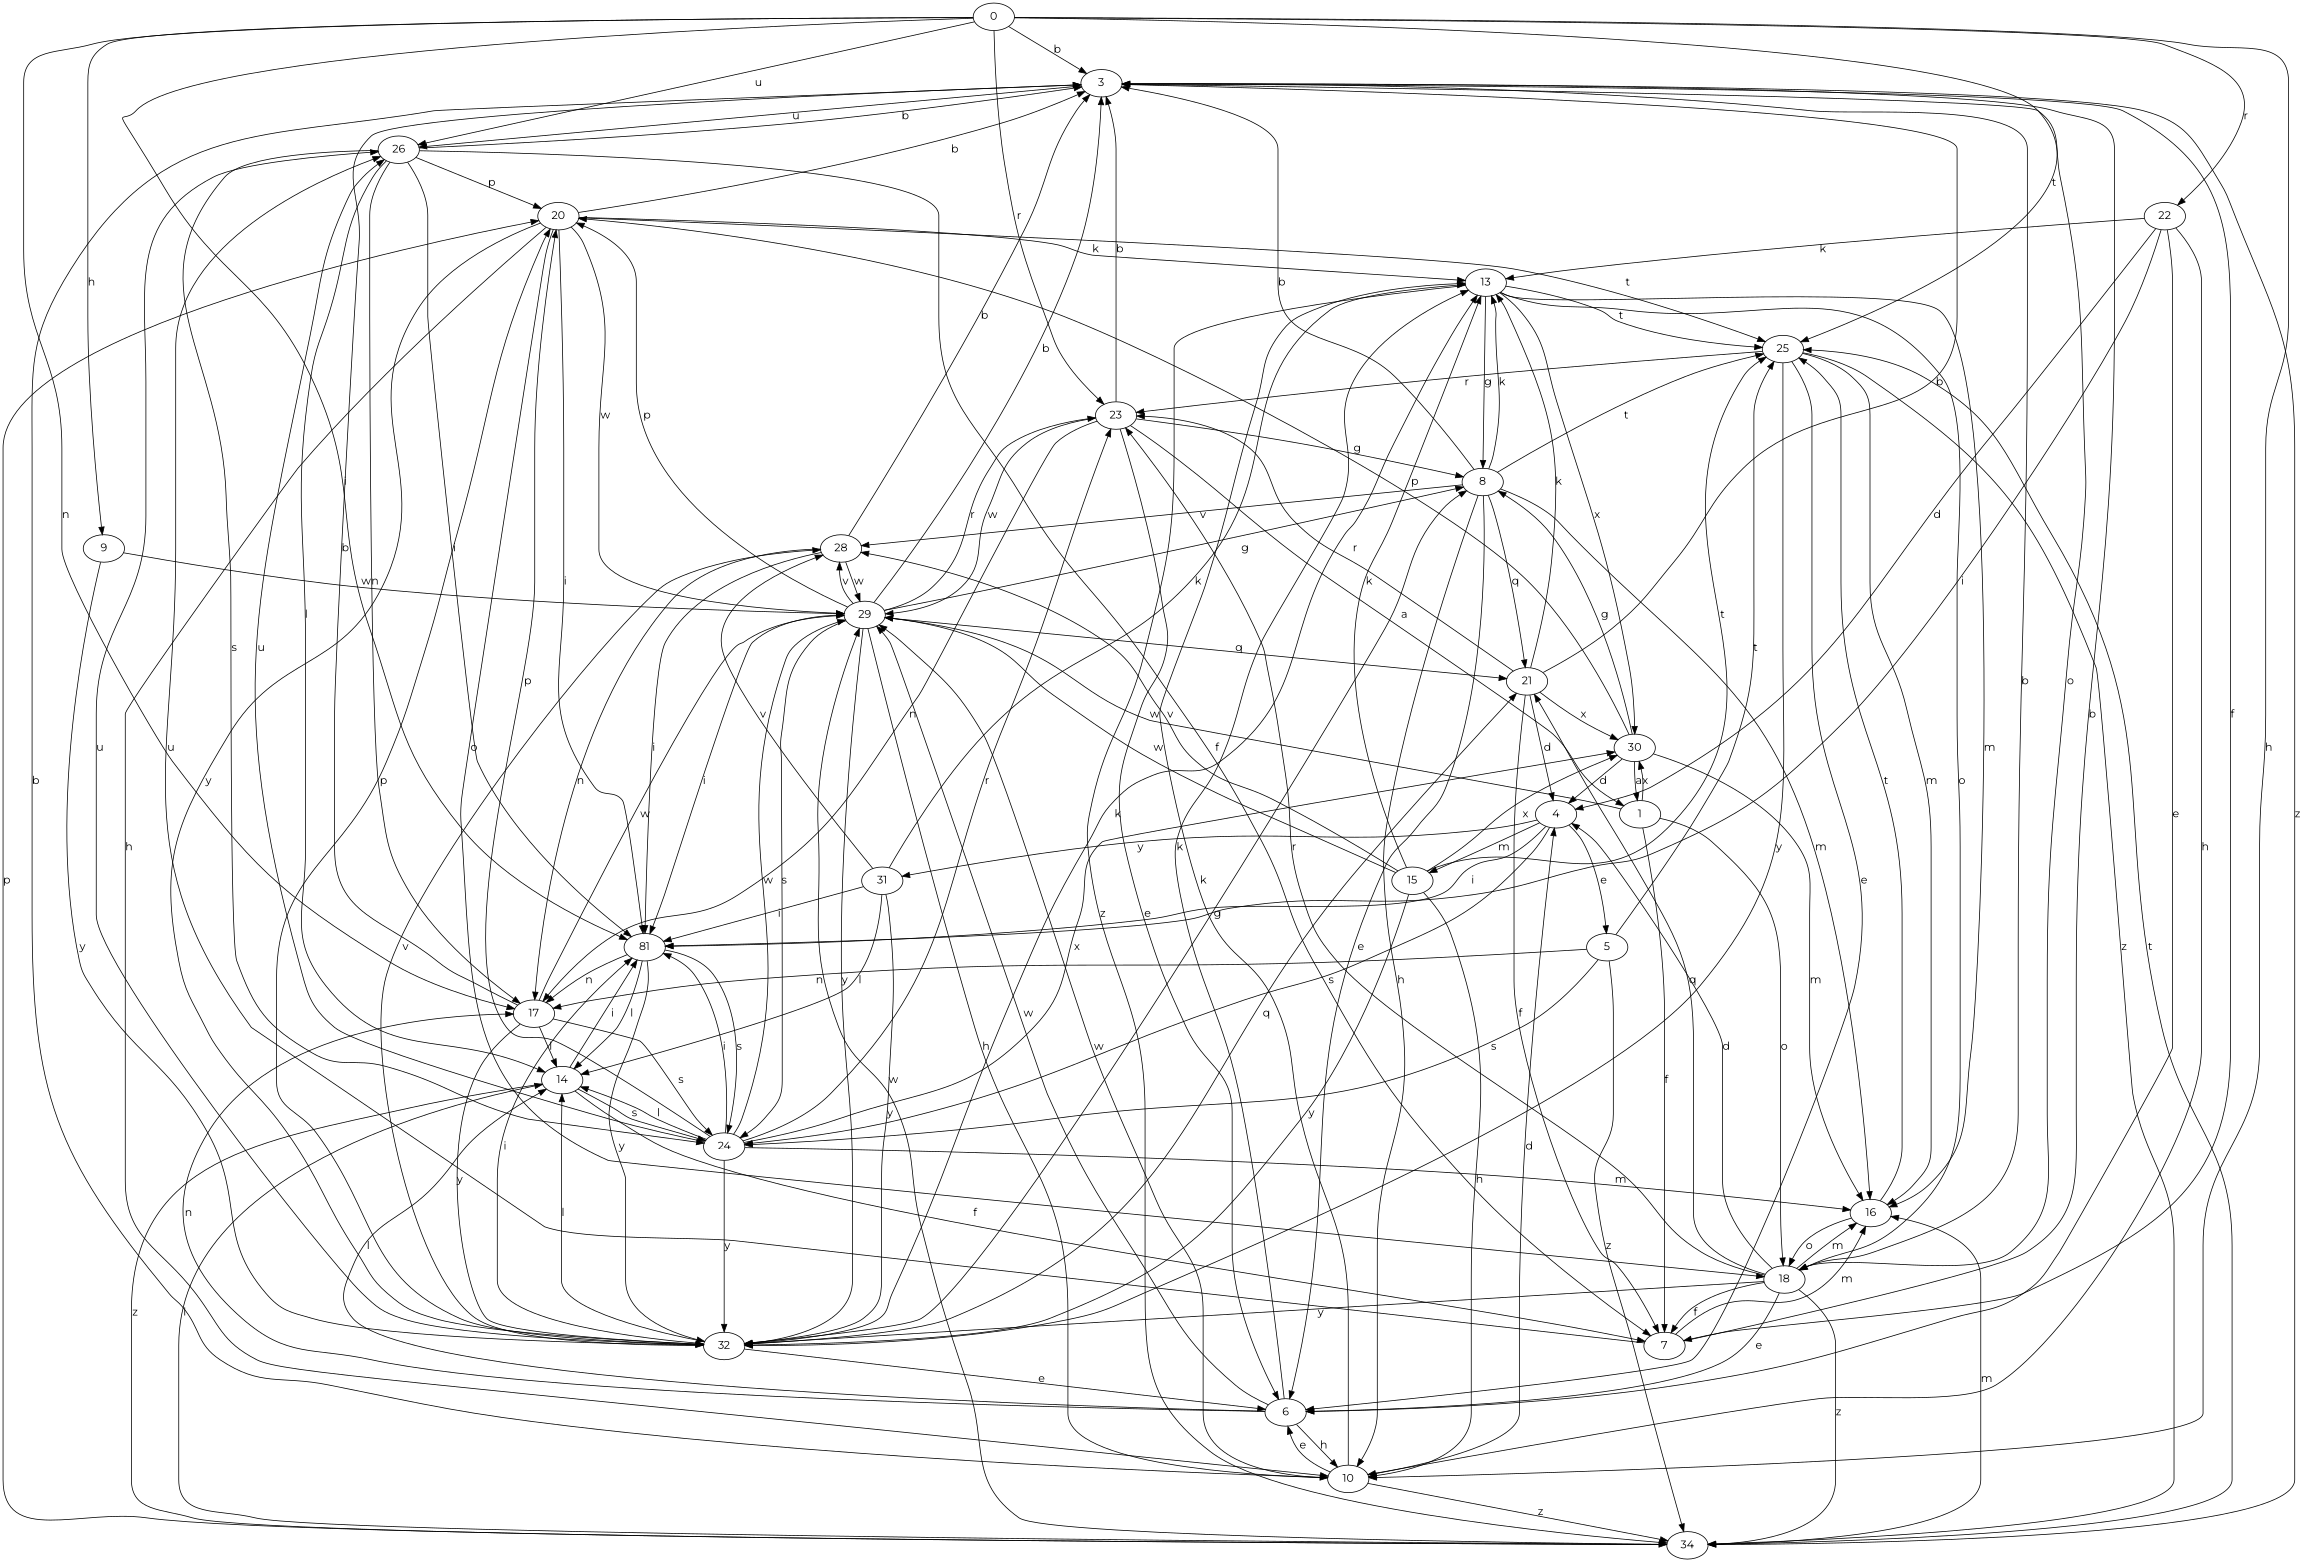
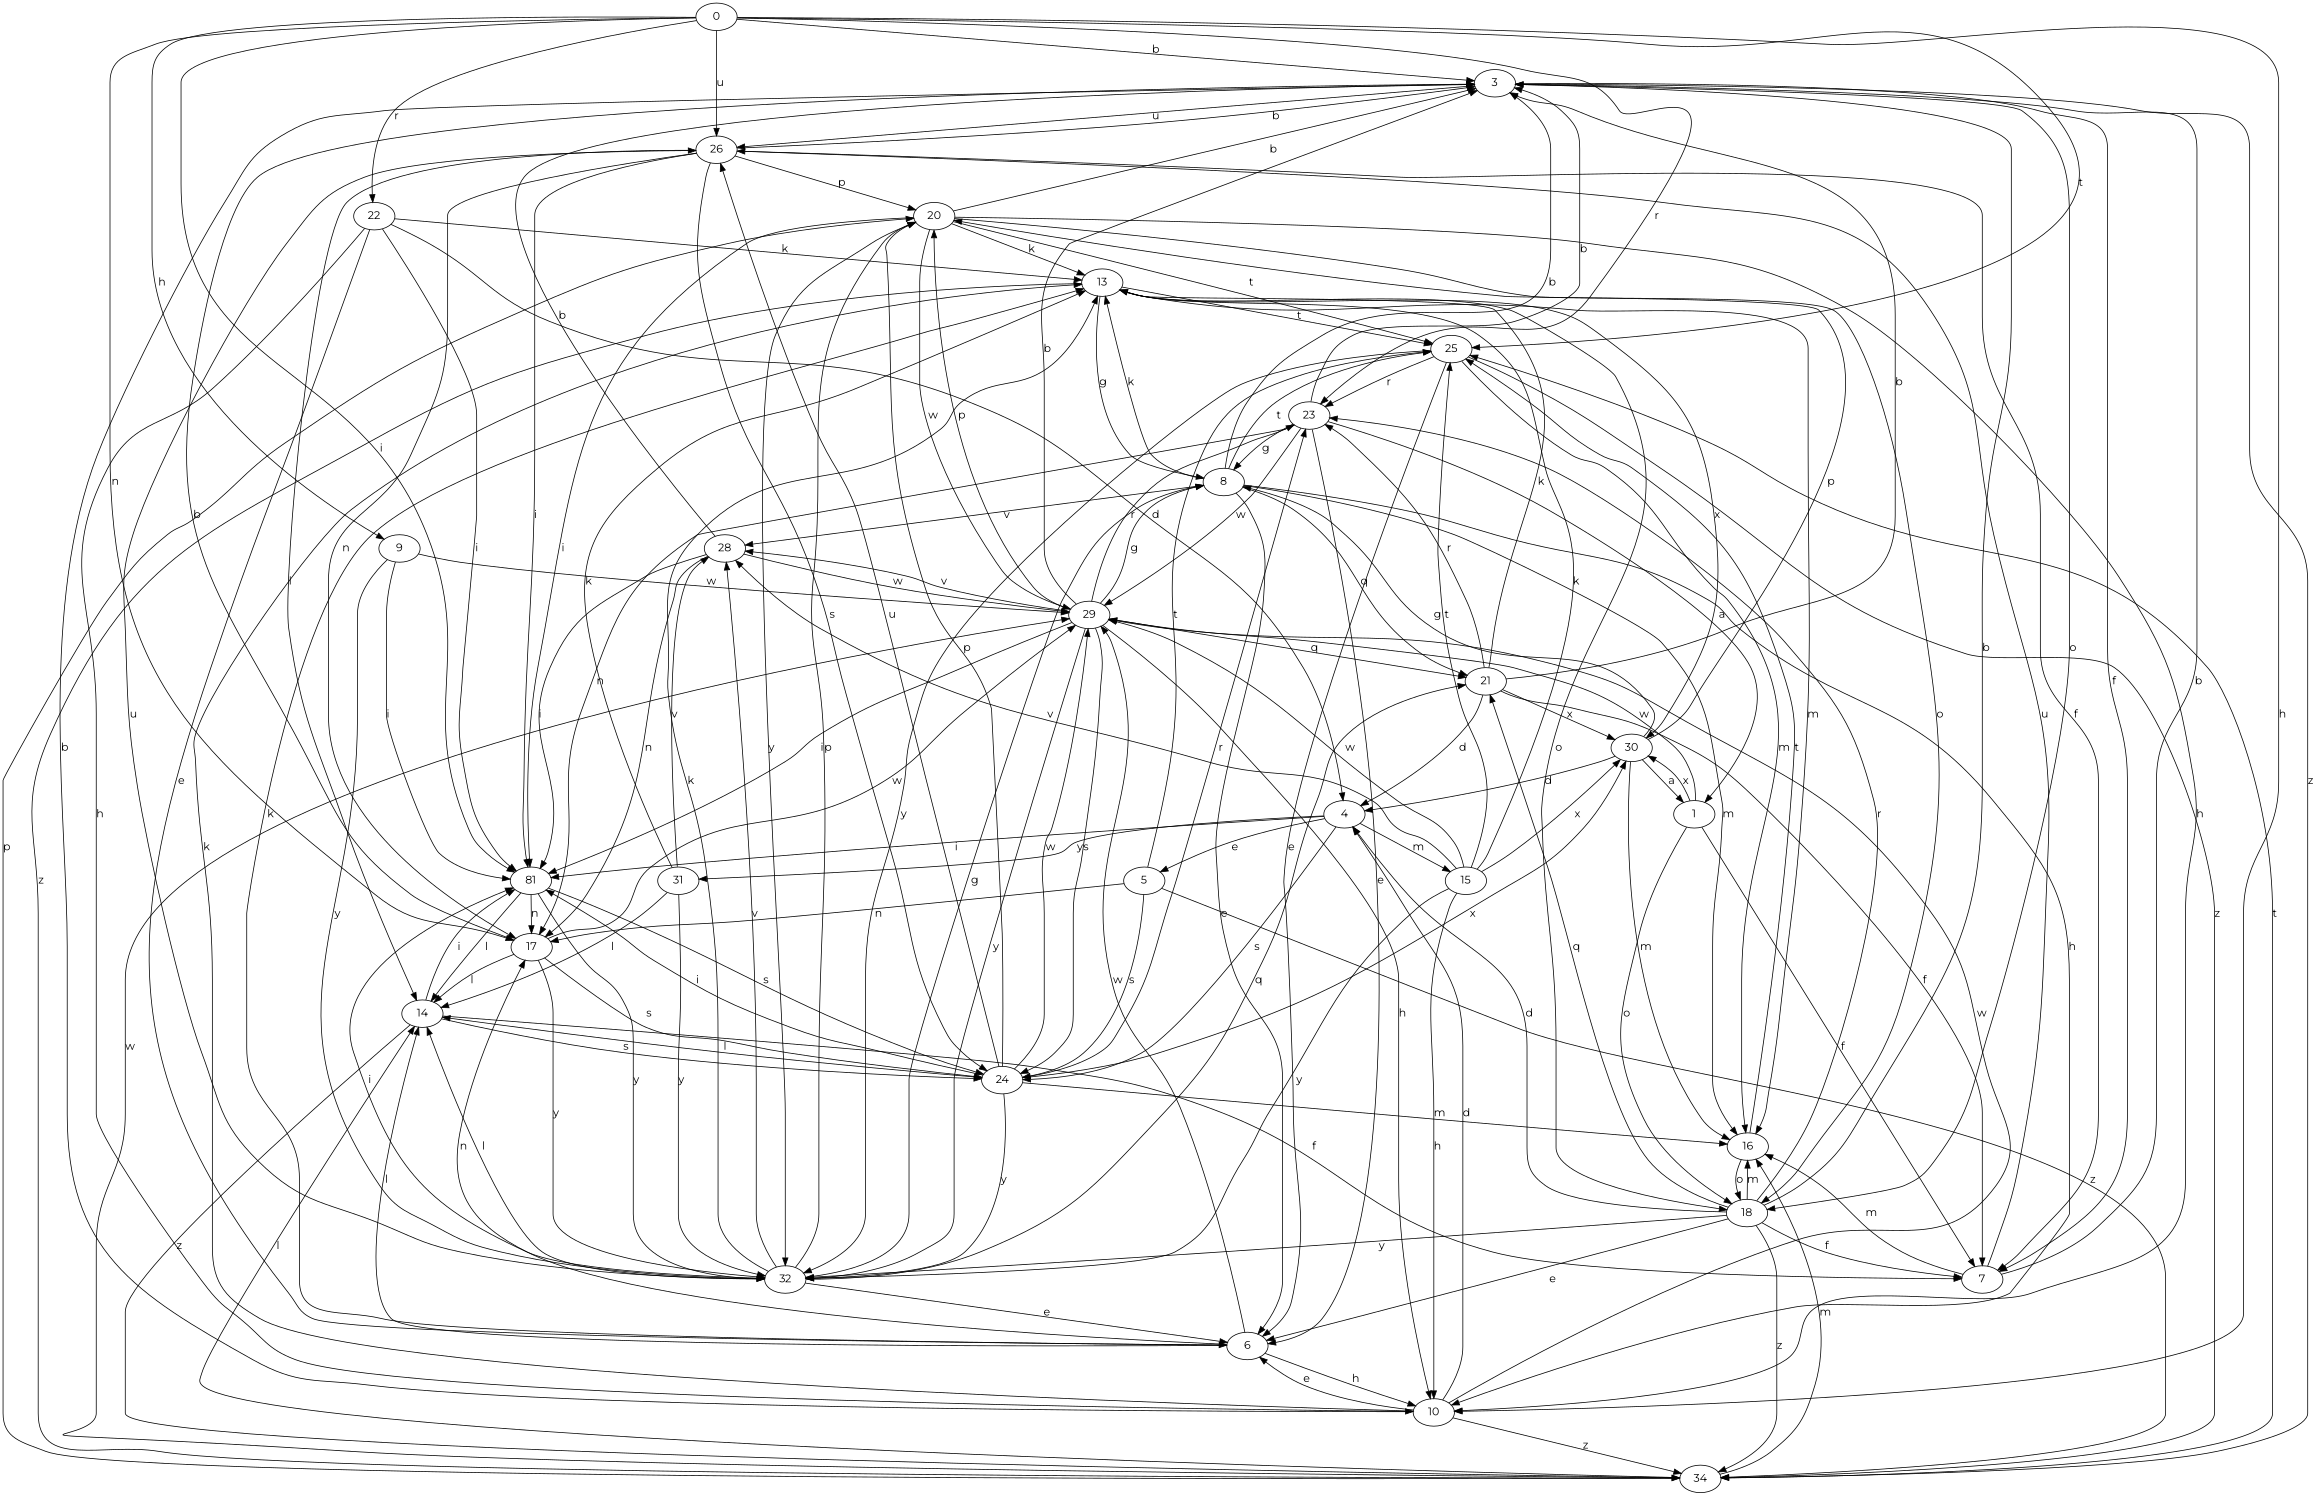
(772, 912) -> (394, 746)
